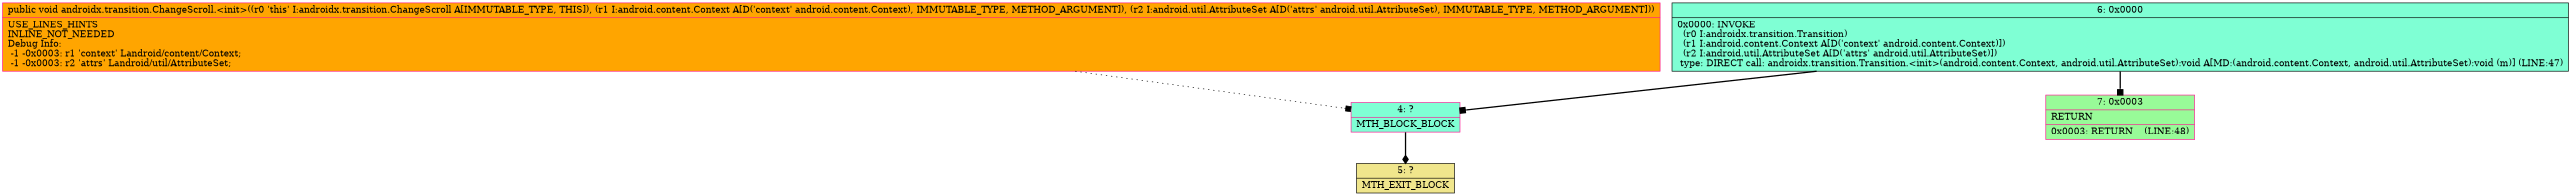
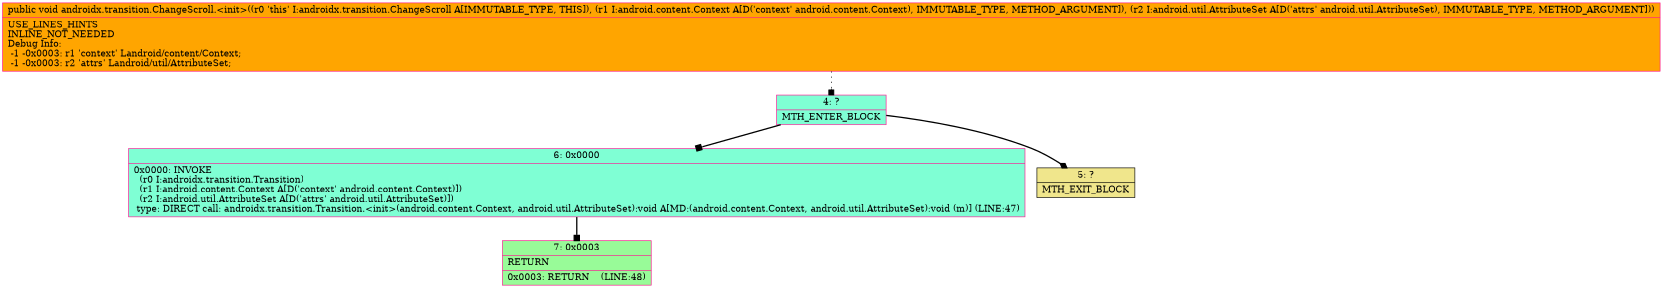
(2120, 37) -> (577, 183)
(1642, 91) -> (742, 136)
(1406, 124) -> (831, 117)
